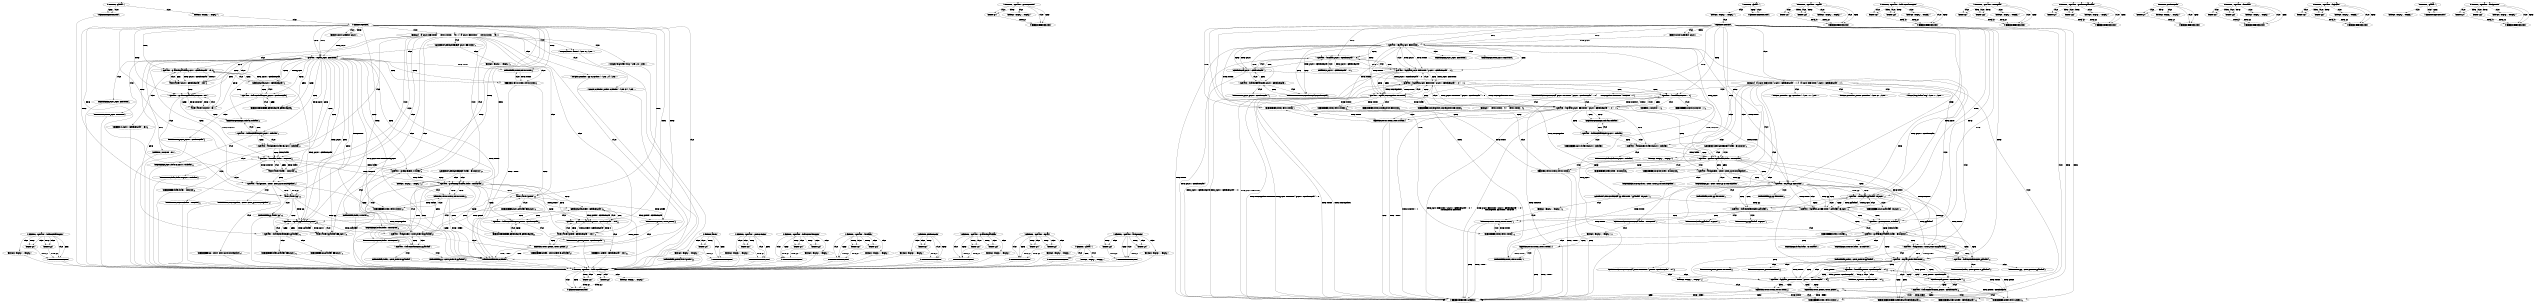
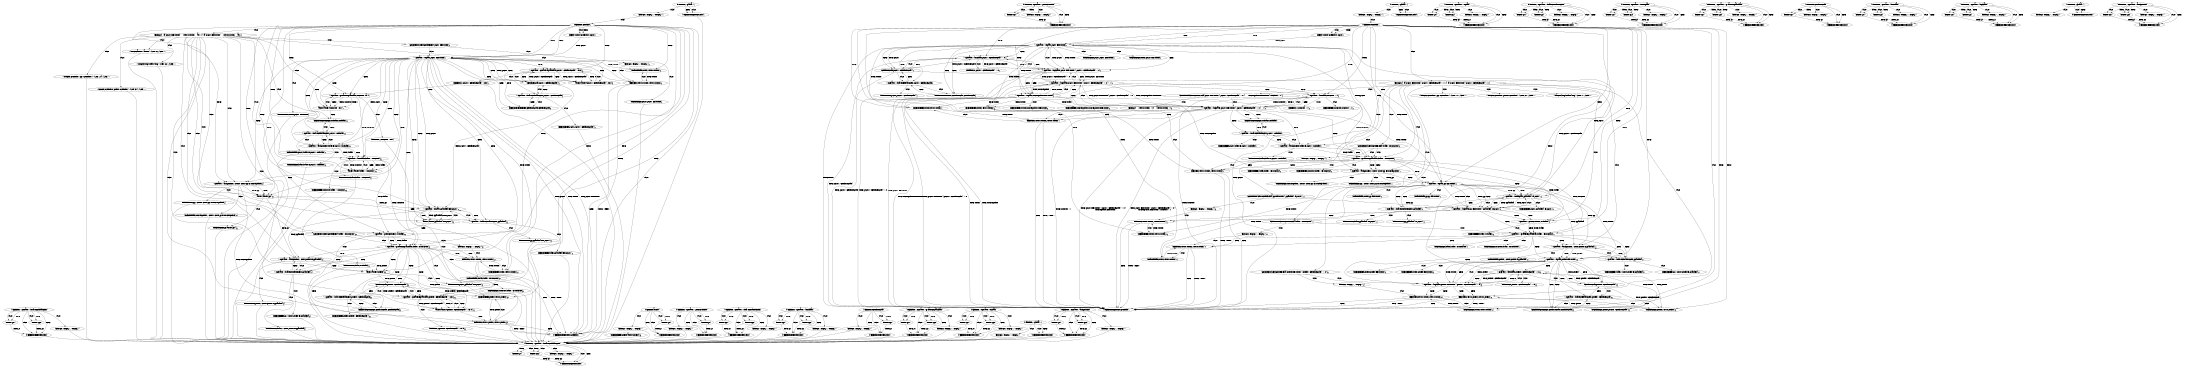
(188, 89) -> (411, 89)
(411, 219) -> (437, 240)
